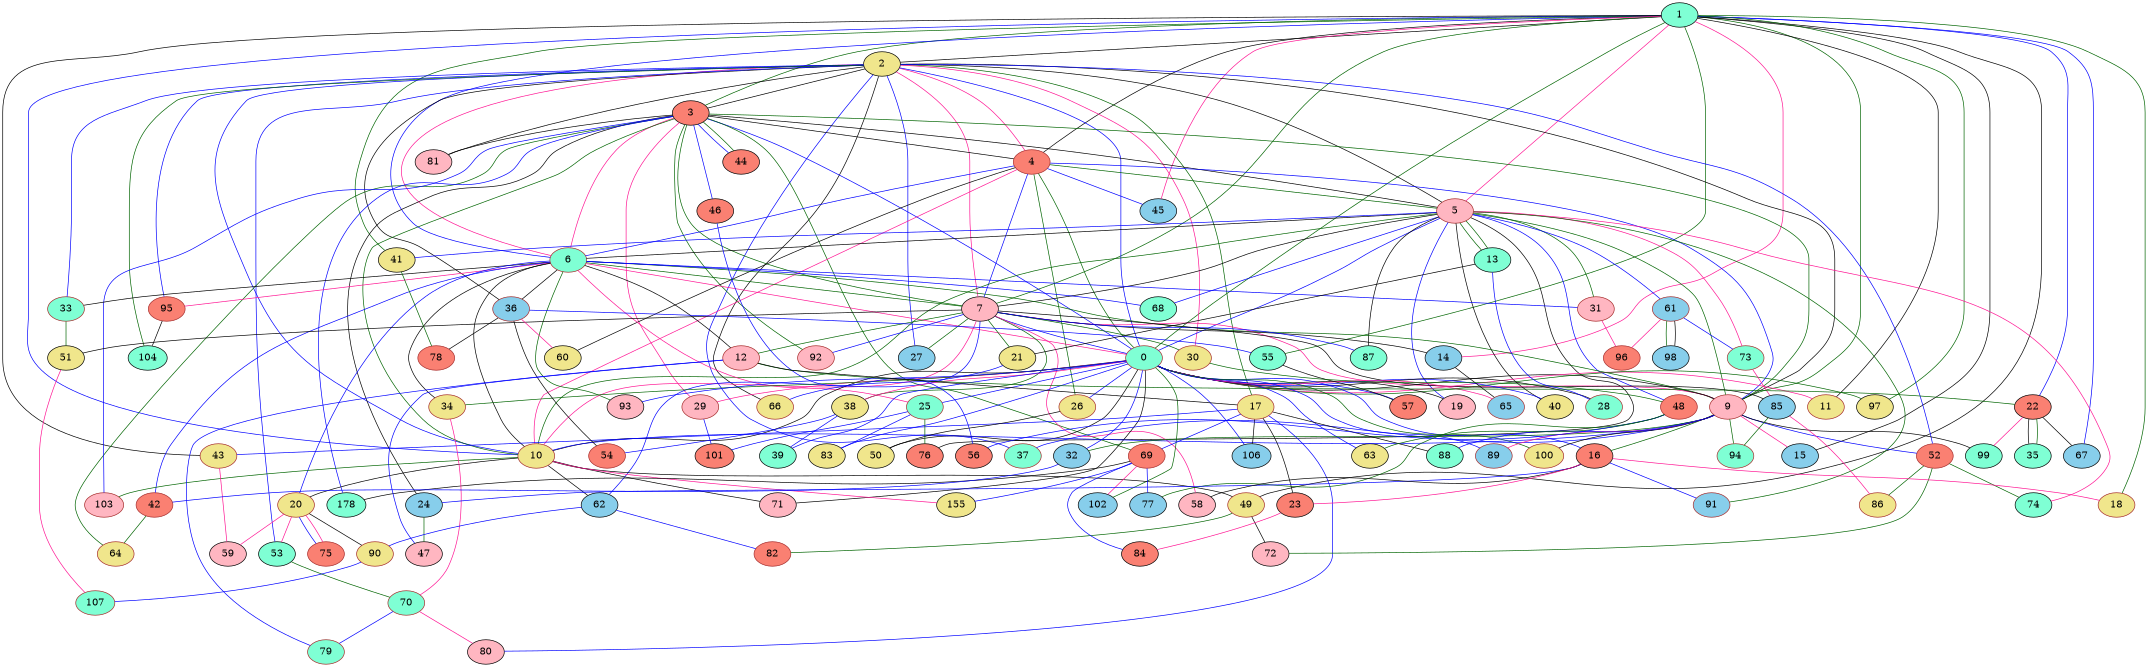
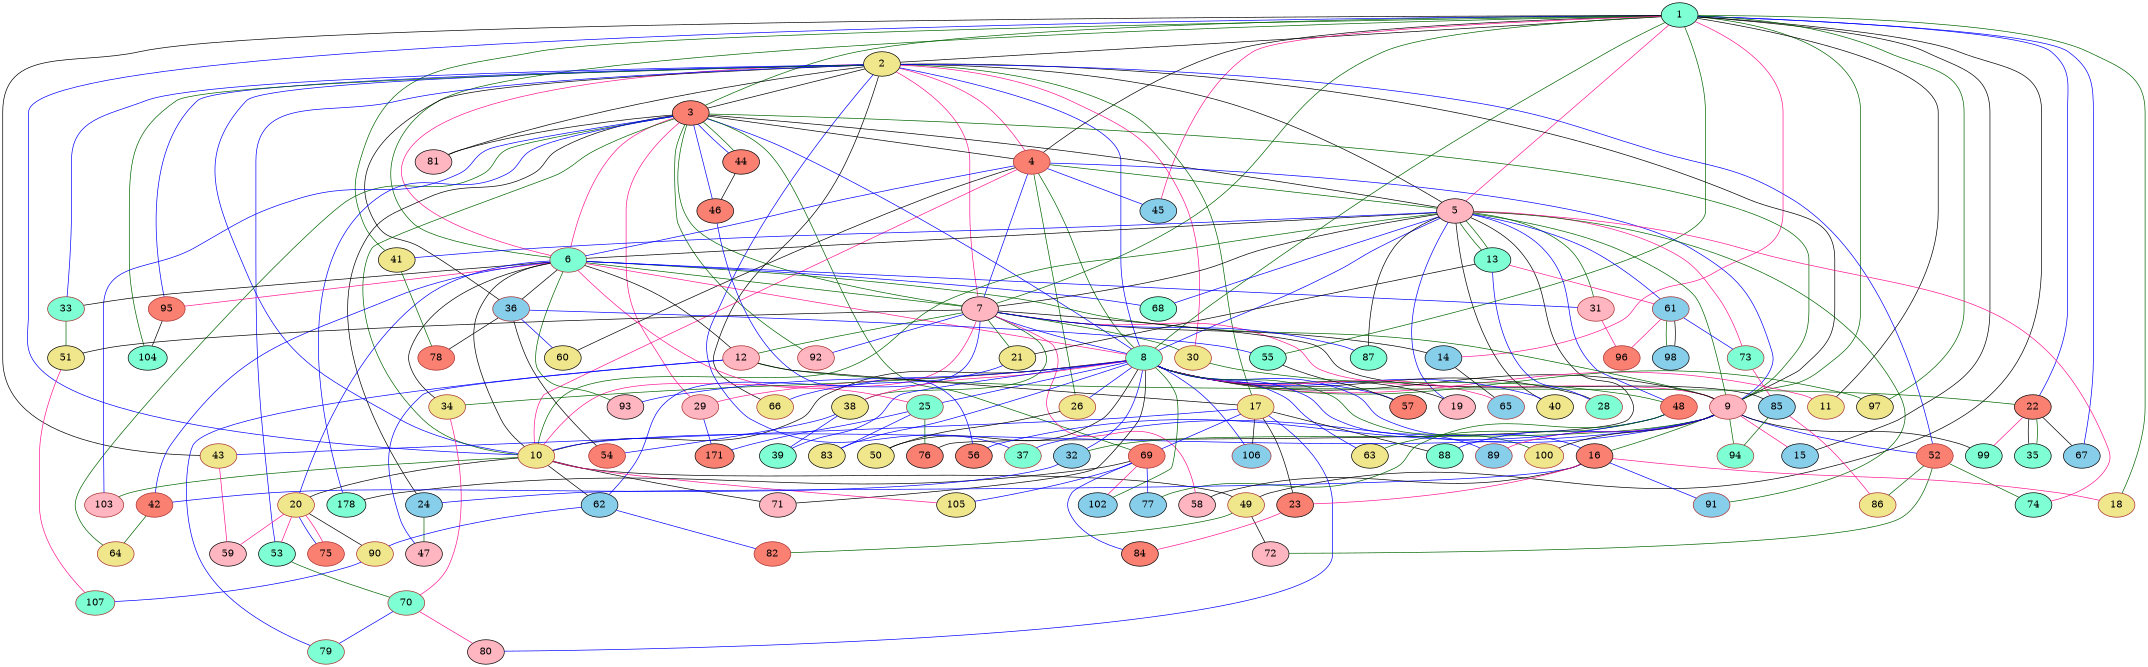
(865, 45) -> (865, 45)
none -> (728, 186)
(1455, 211) -> (1455, 211)
none -> (1582, 284)
(535, 332) -> (535, 332)
(917, 358) -> none
(1144, 358) -> (1144, 358)
(715, 456) -> (715, 456)
(1252, 456) -> (1252, 456)
(956, 505) -> (956, 505)
